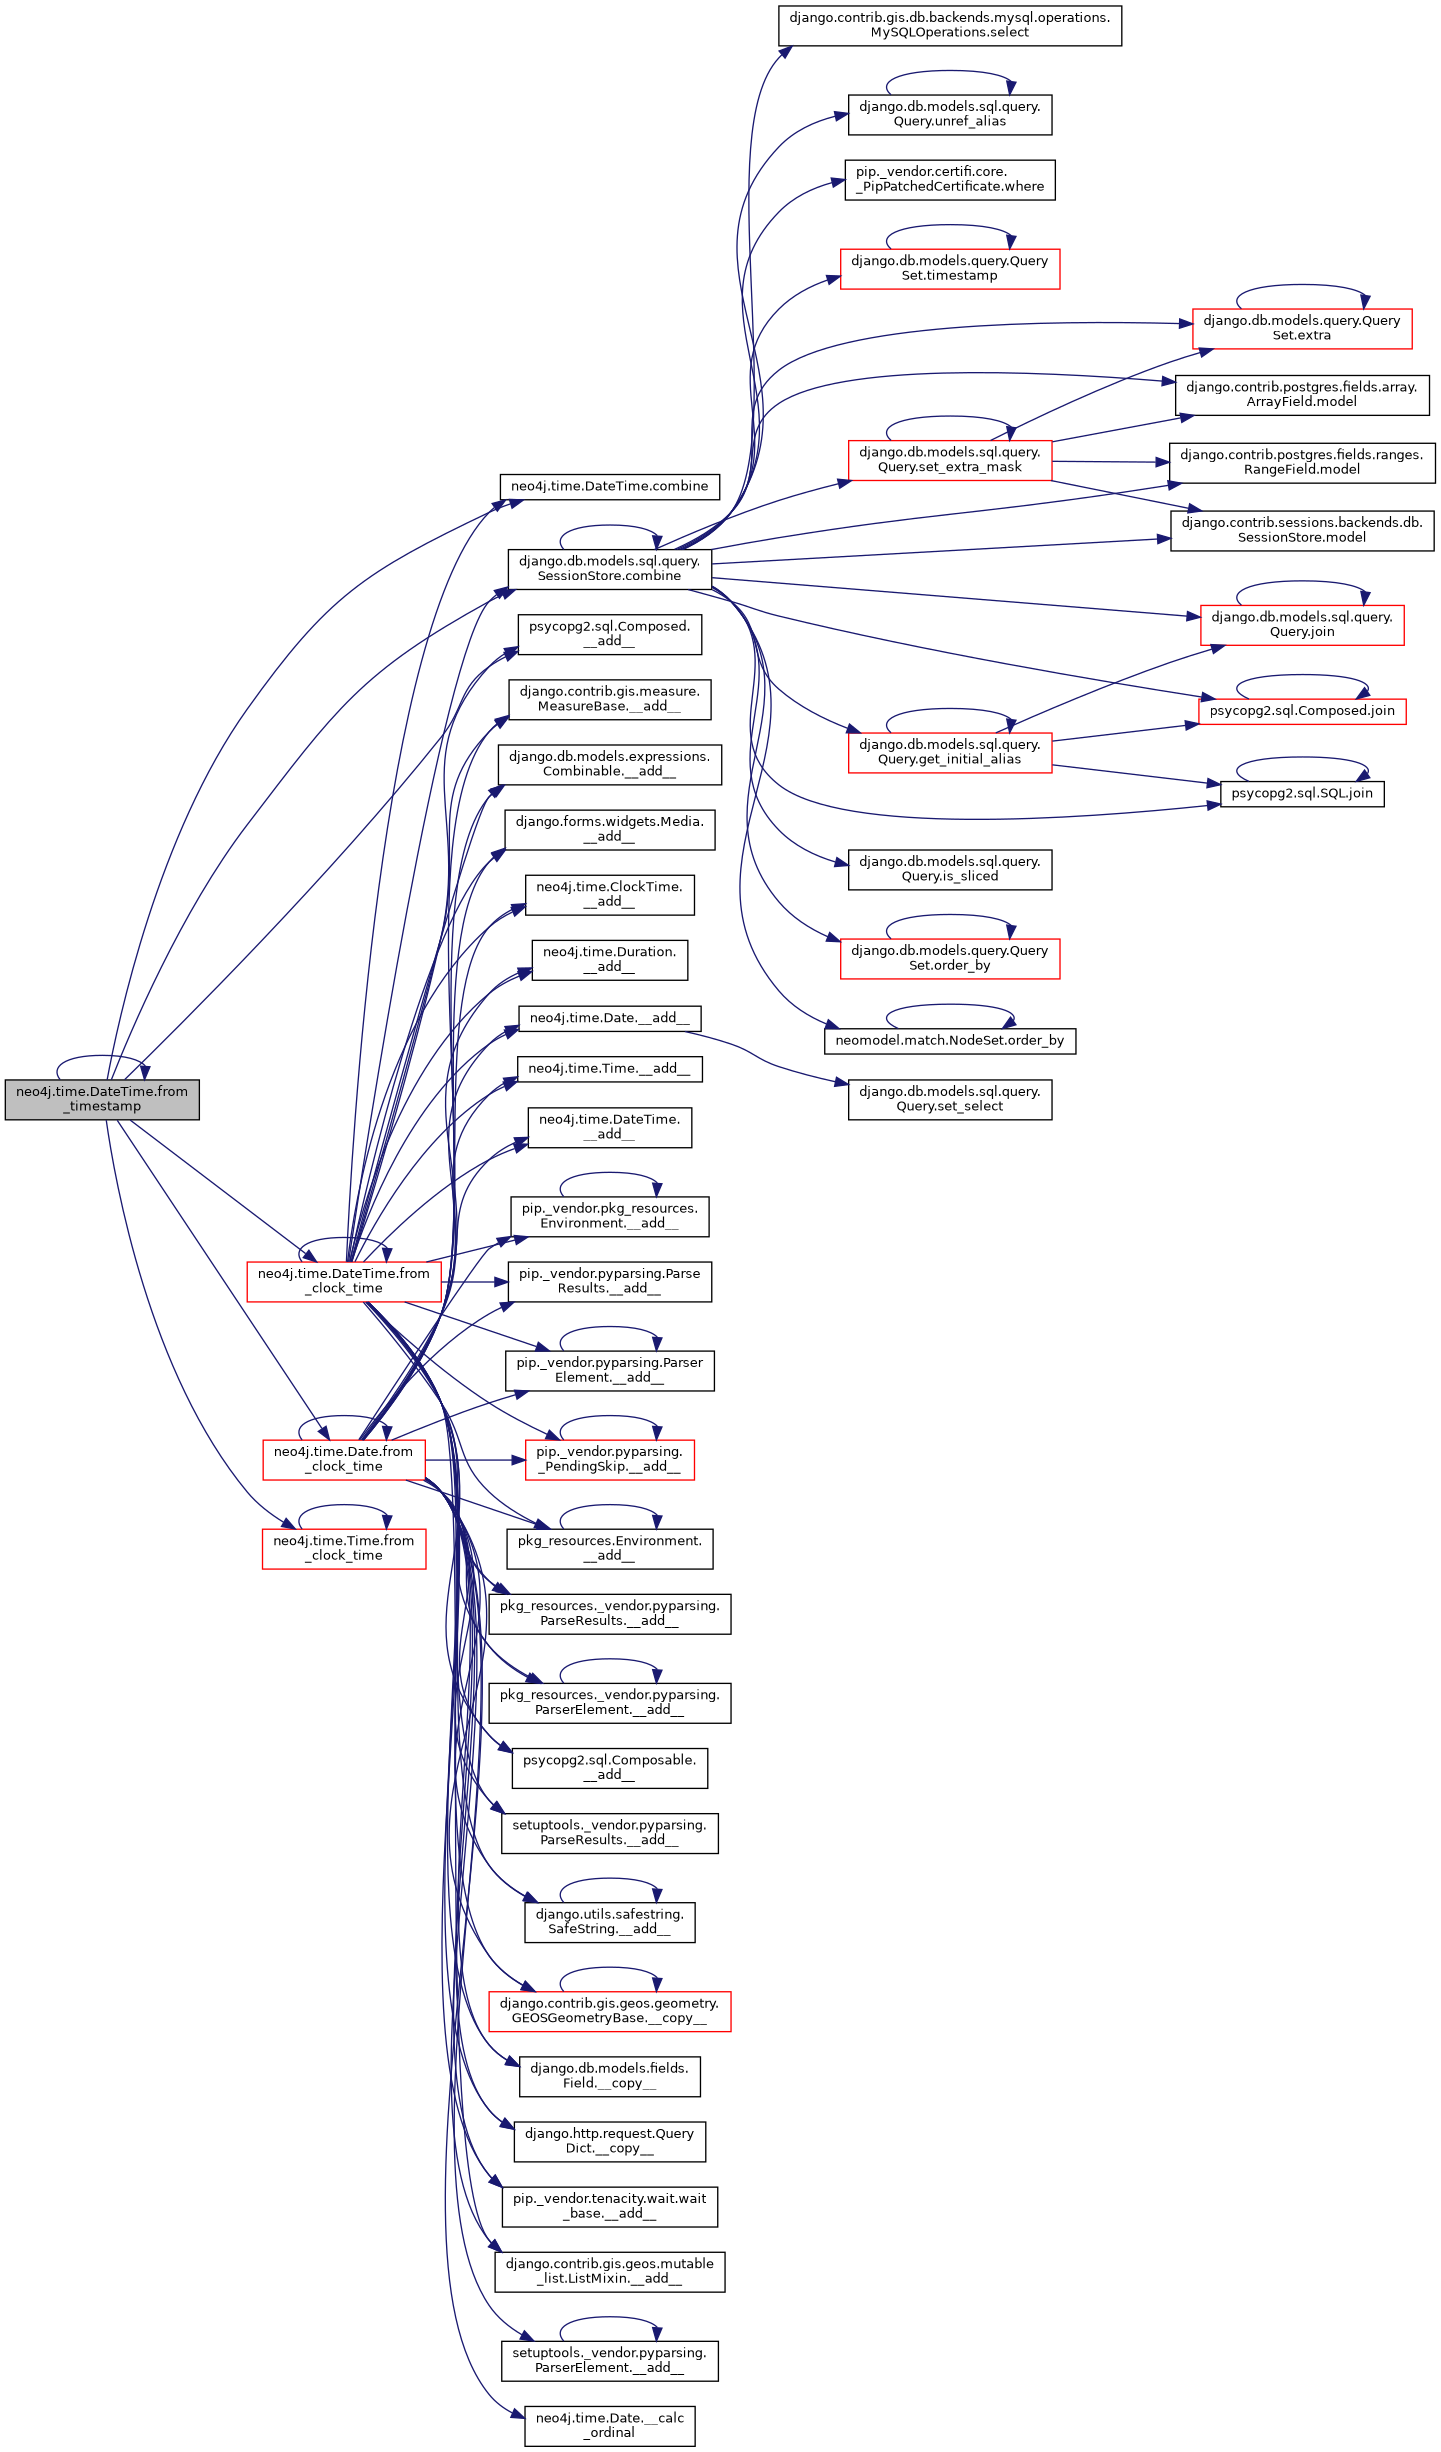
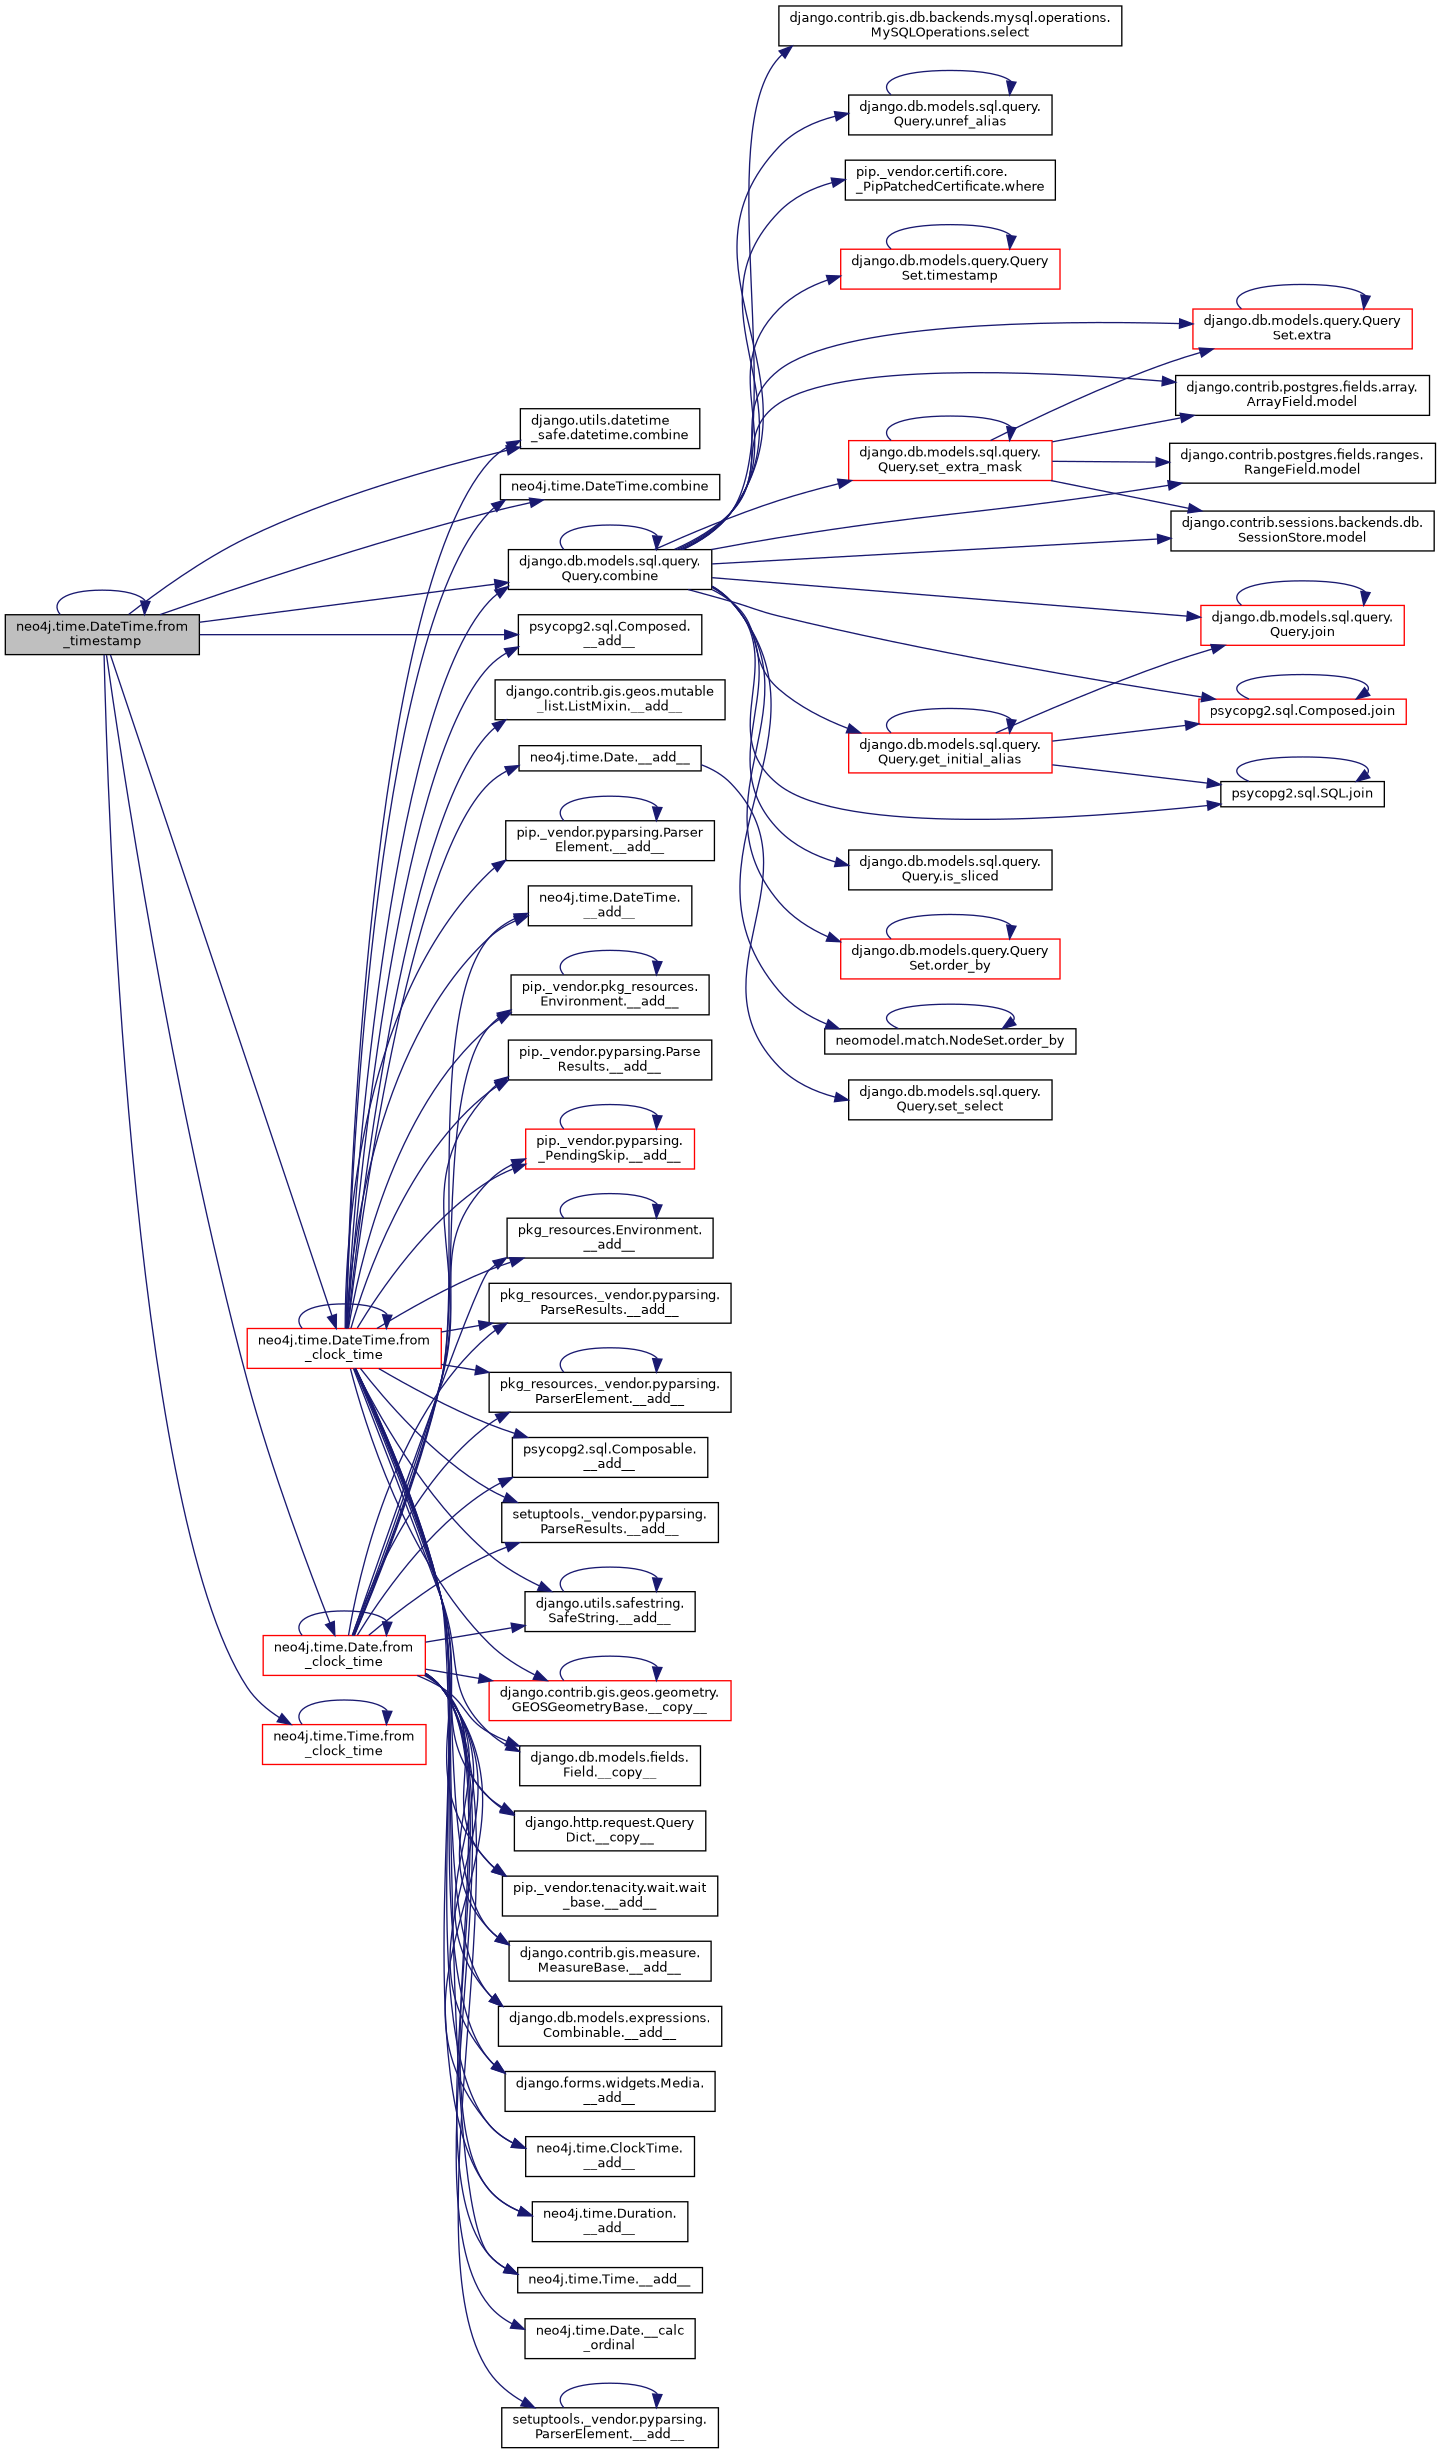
none -> (610, 429)
(610, 570) -> (610, 570)
(456, 1238) -> none
(459, 1413) -> none
(465, 1858) -> none
